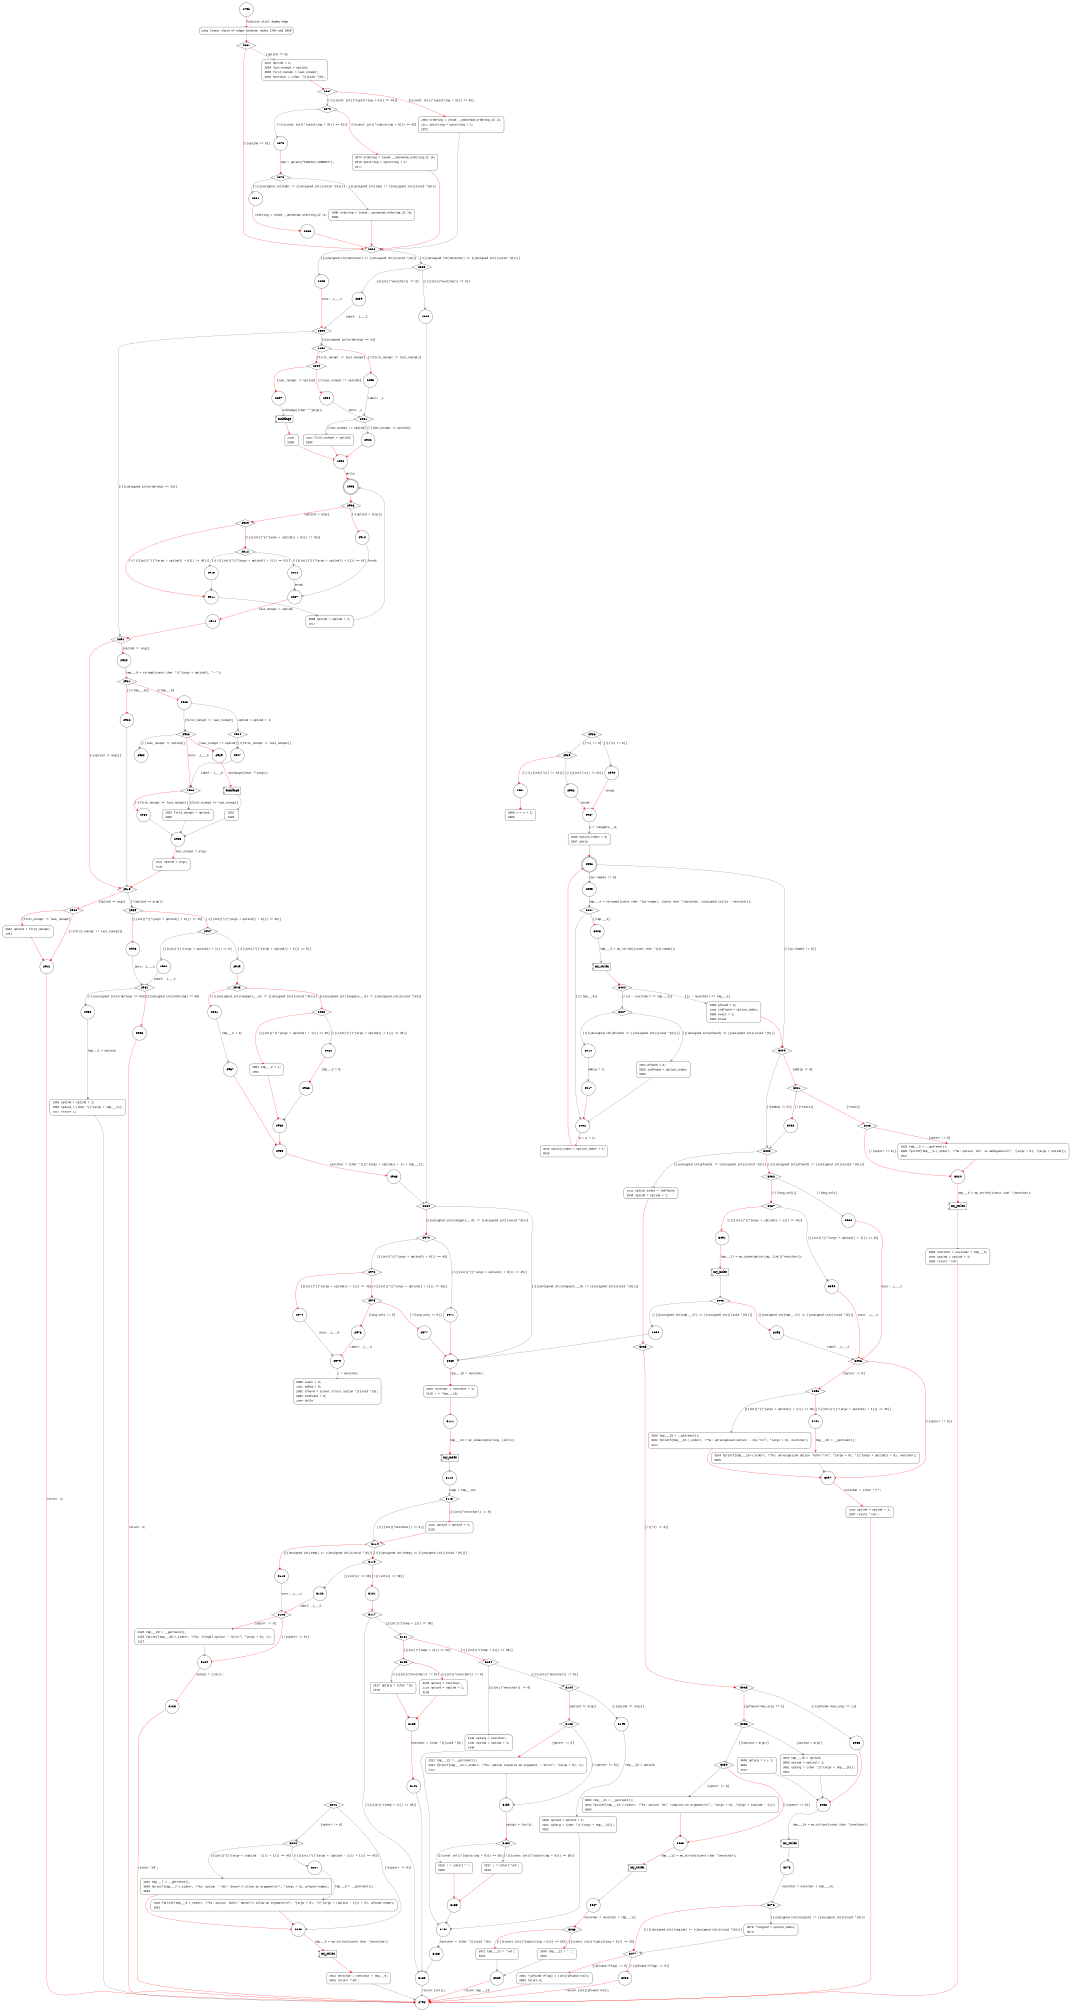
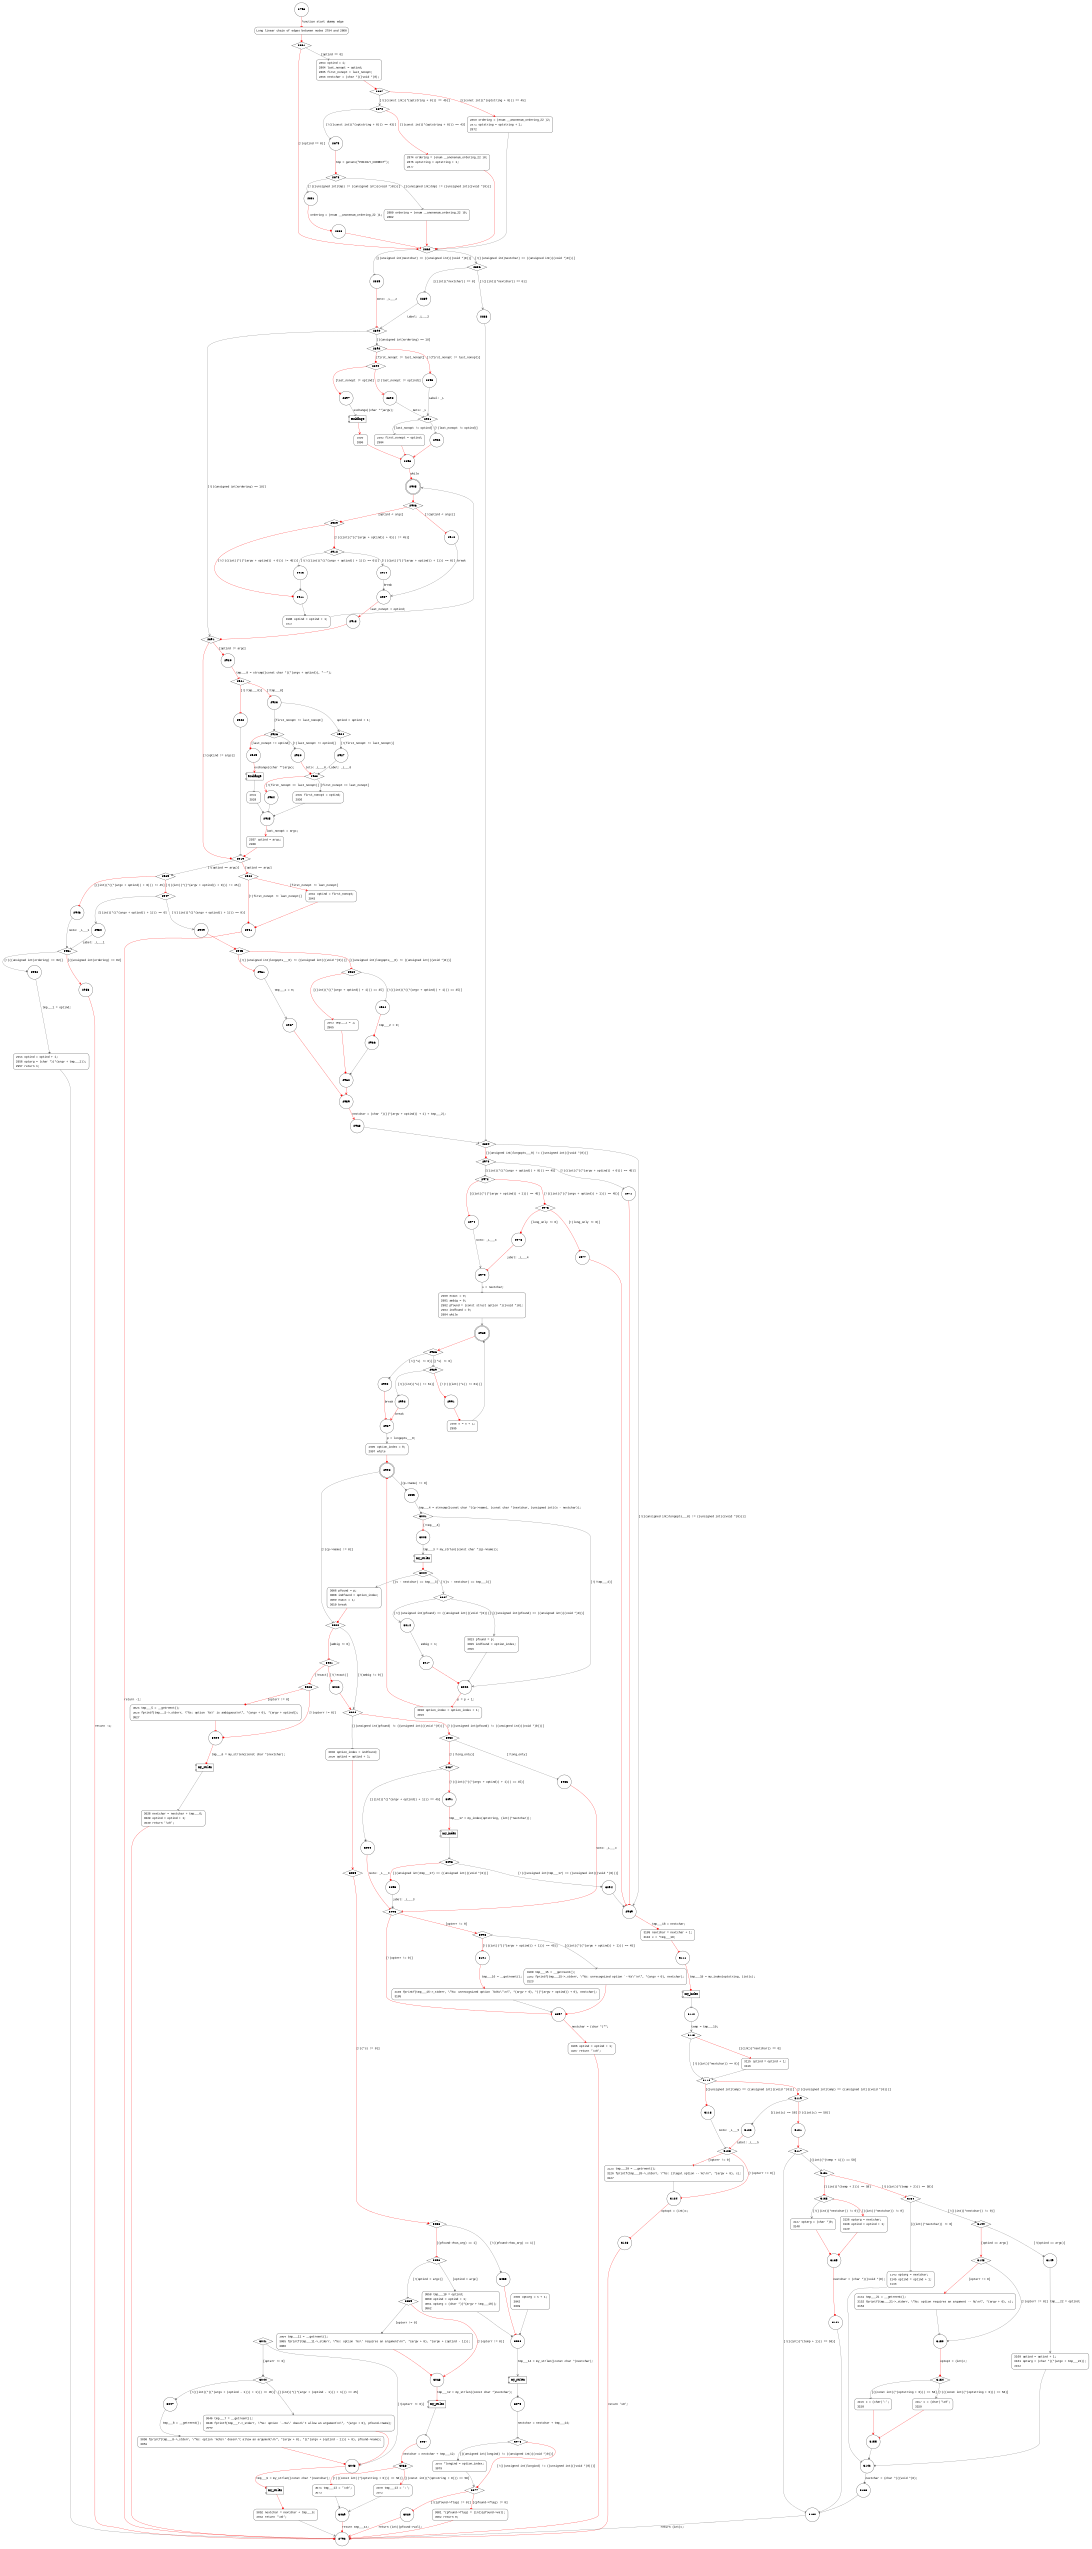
(188, 762) -> (305, 768)
(779, 1139) -> (345, 1701)
none -> (482, 1333)
(404, 1538) -> (729, 2074)
